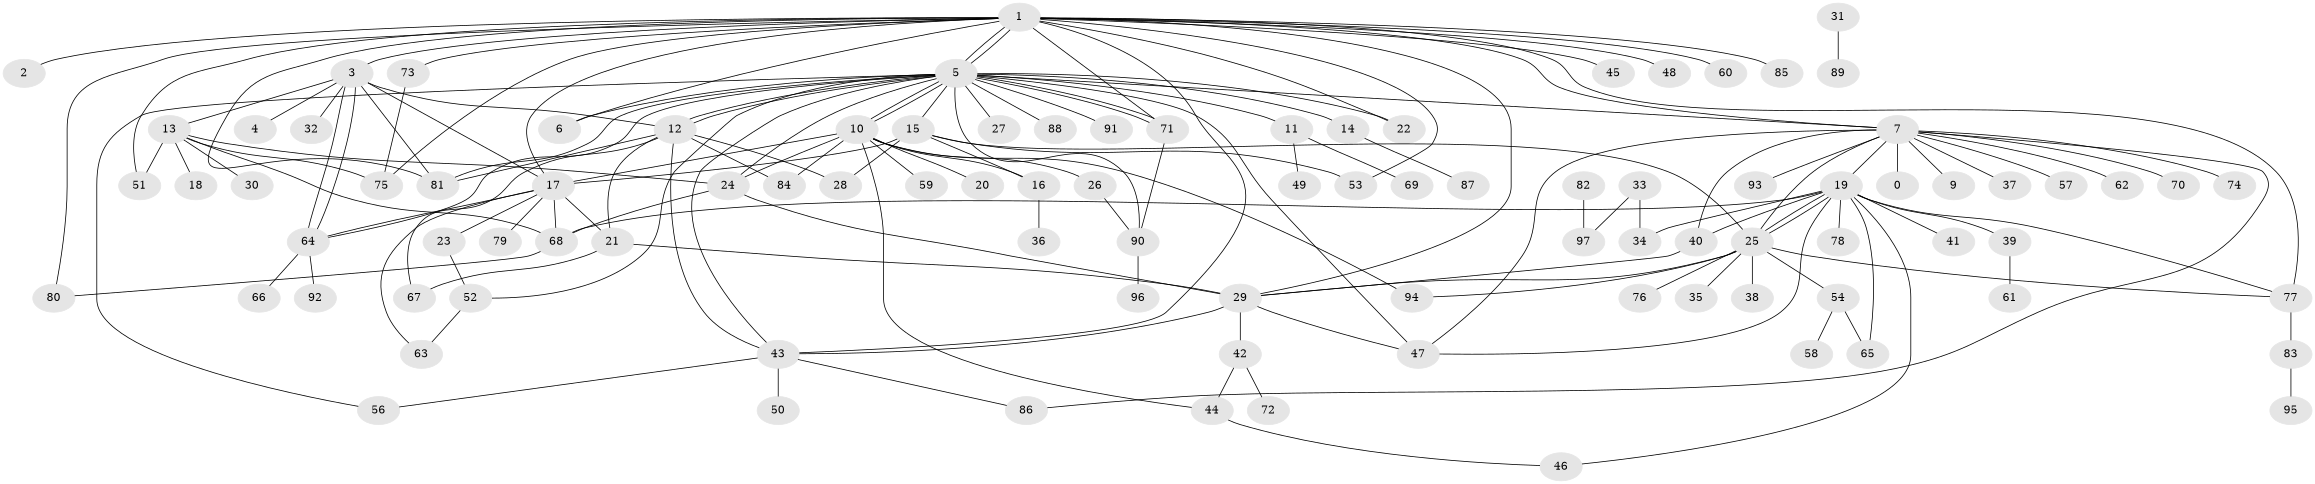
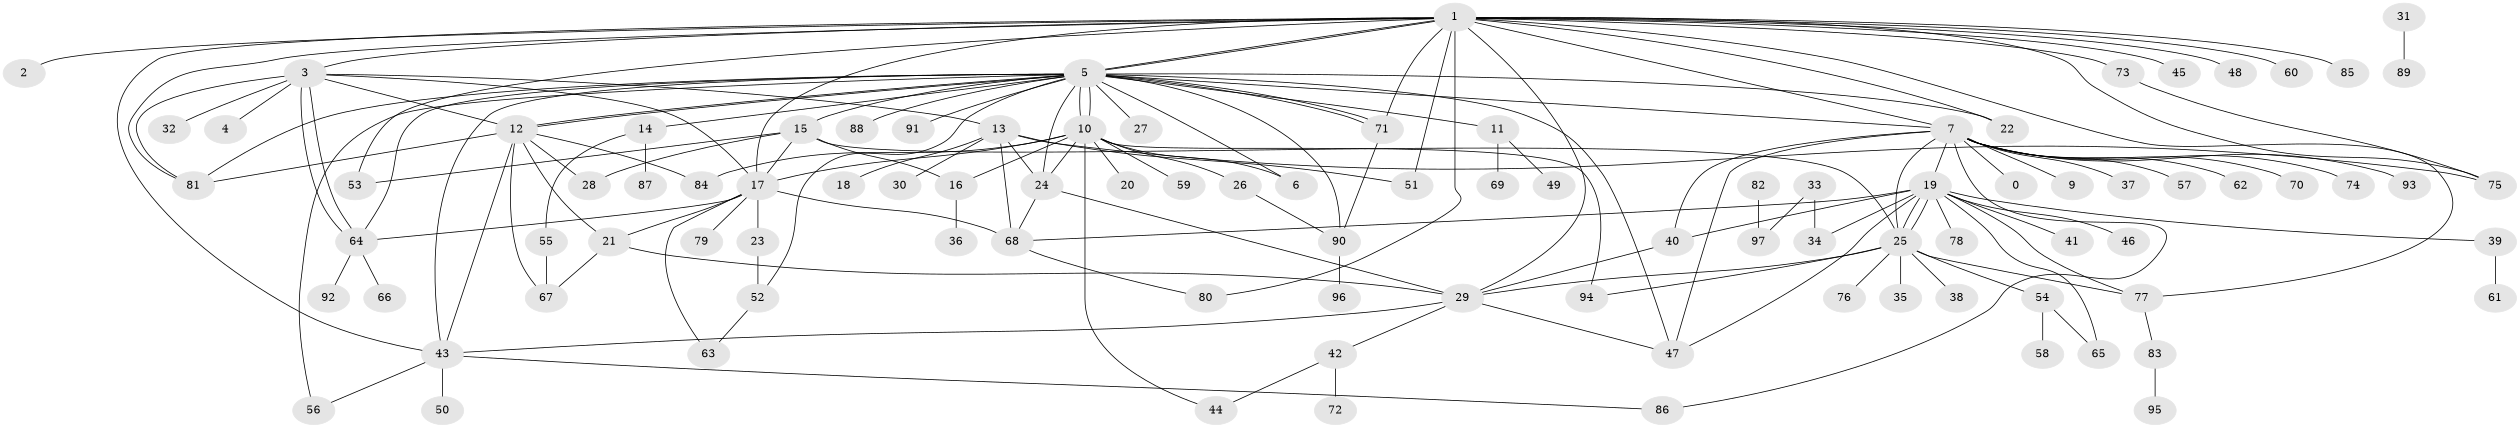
(786, 64) -> (1191, 158)
none -> (546, 242)
(1383, 453) -> none
